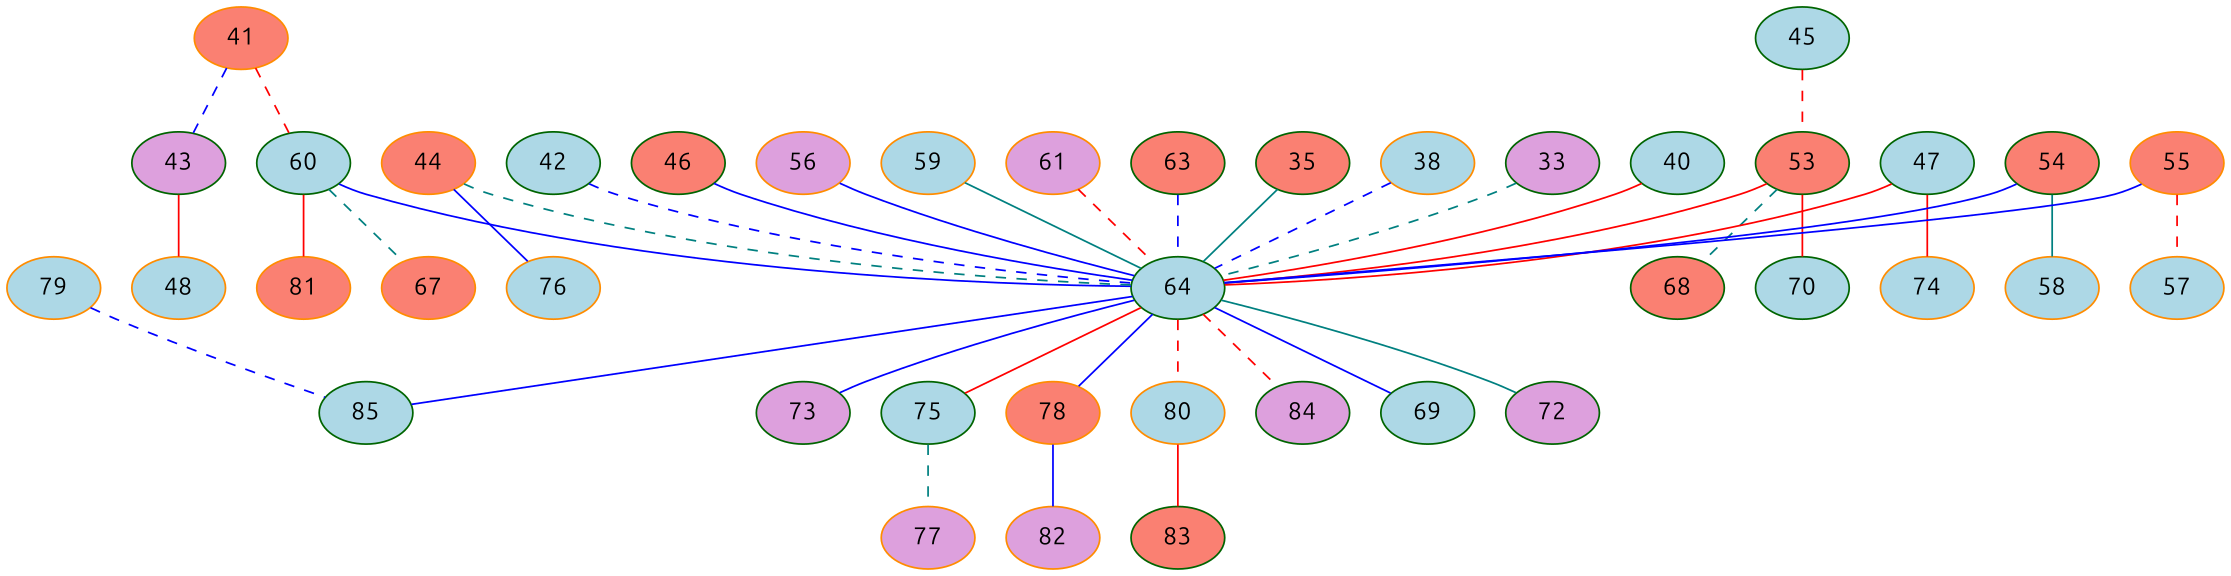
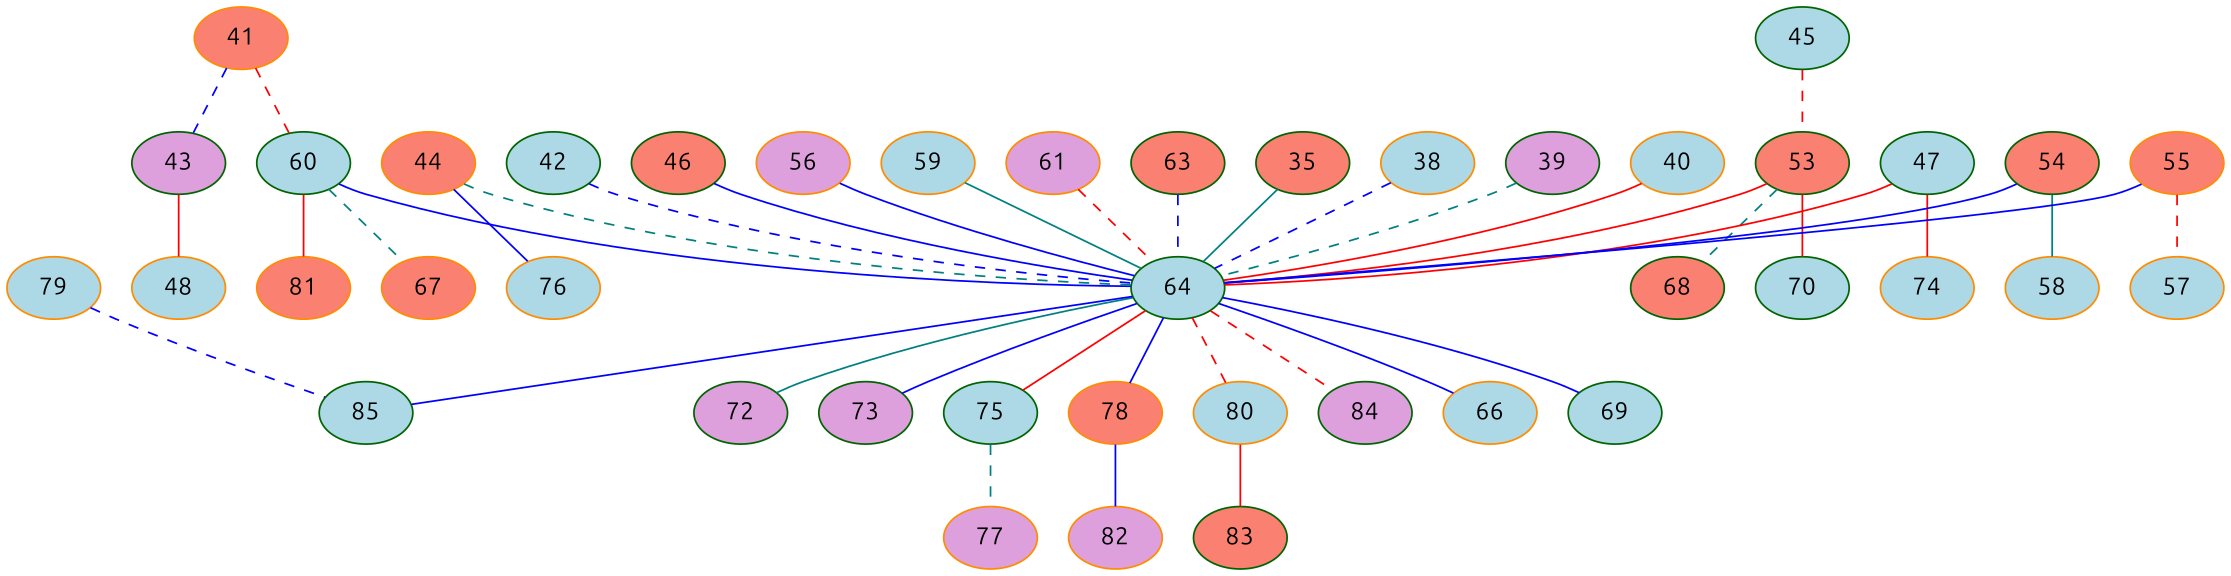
(1553, 163) -> (1553, 163)
(1677, 163) -> (1677, 163)
none -> (1490, 413)
